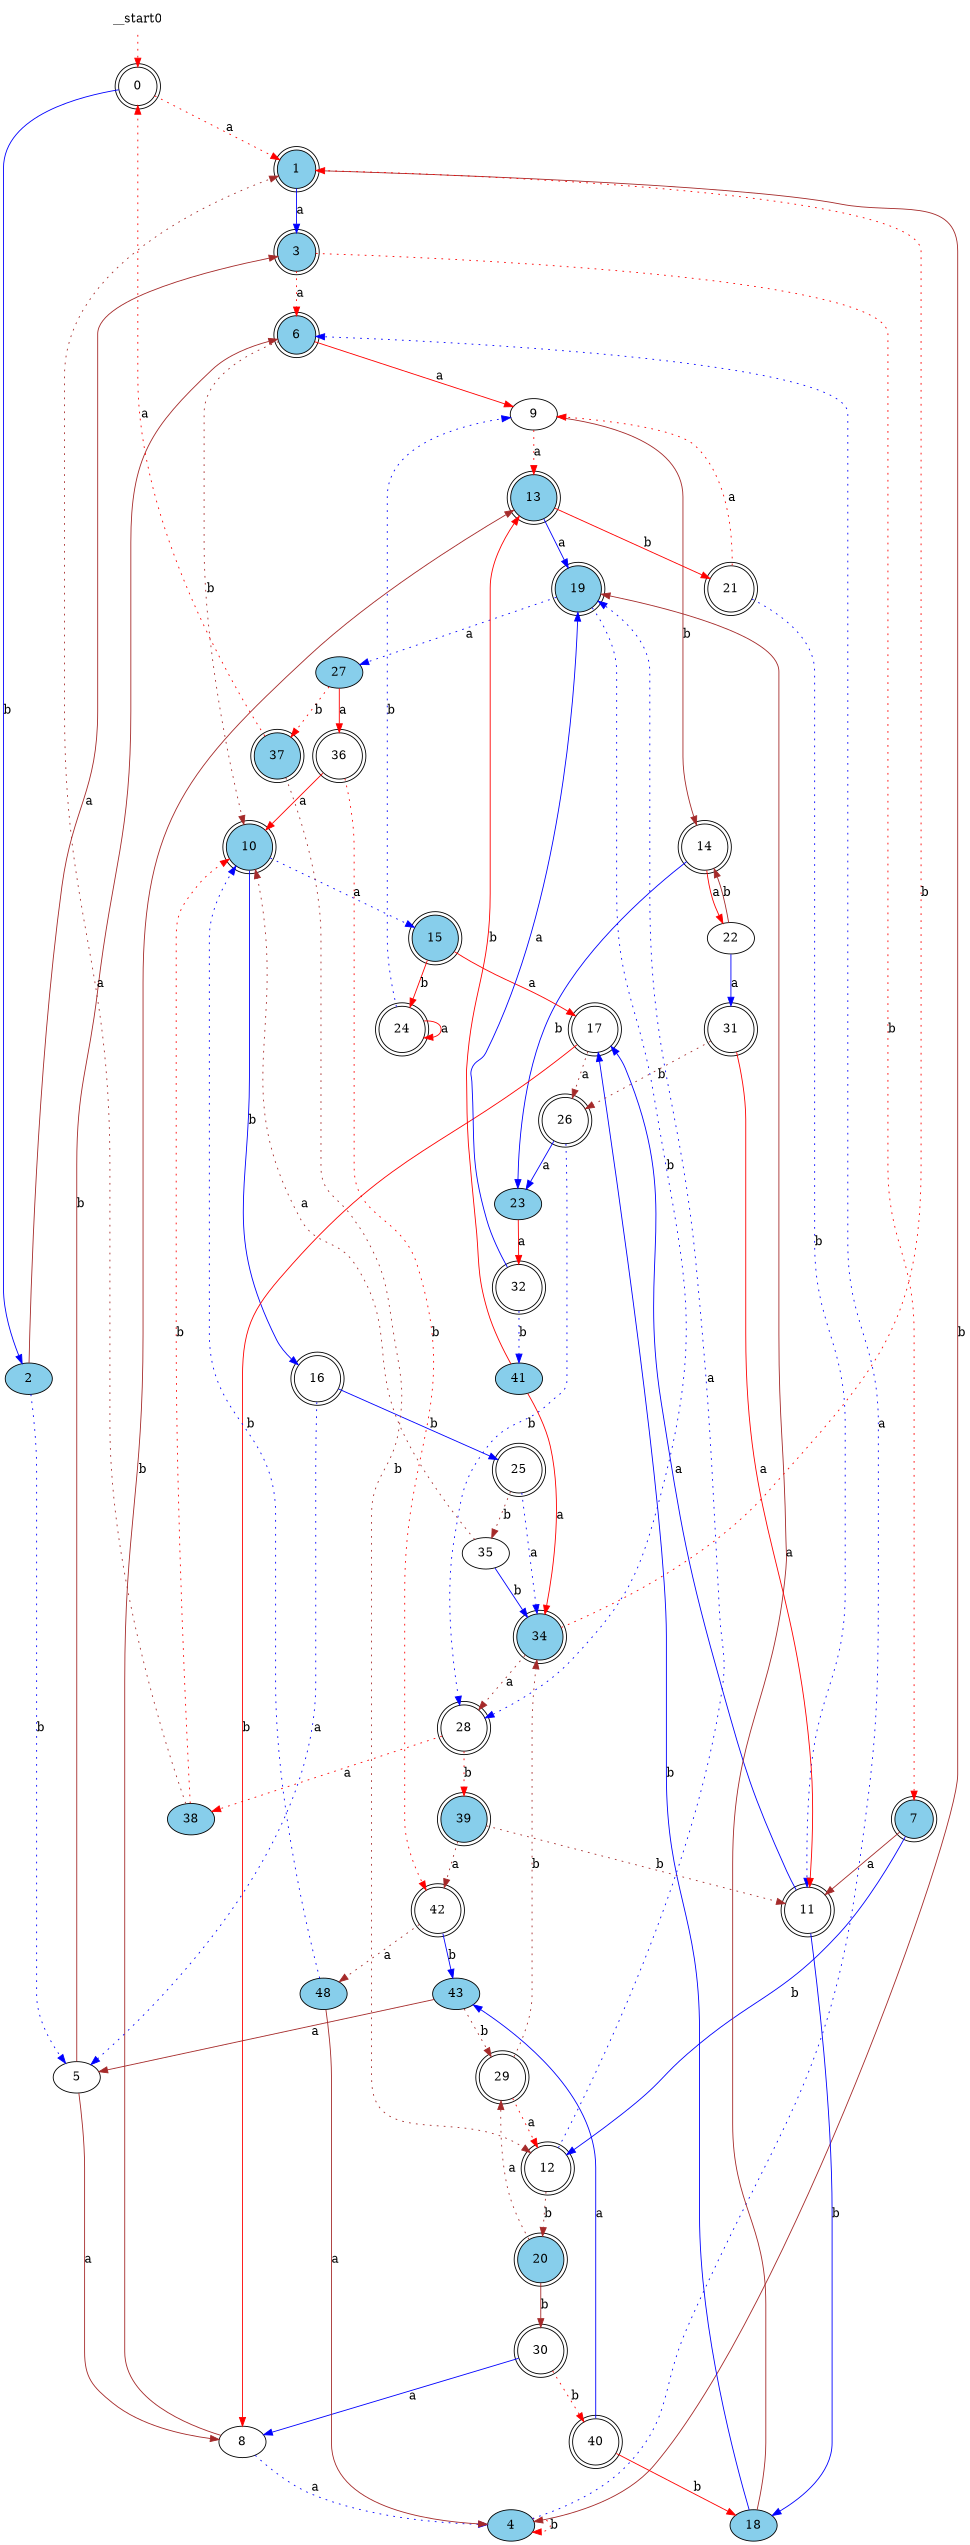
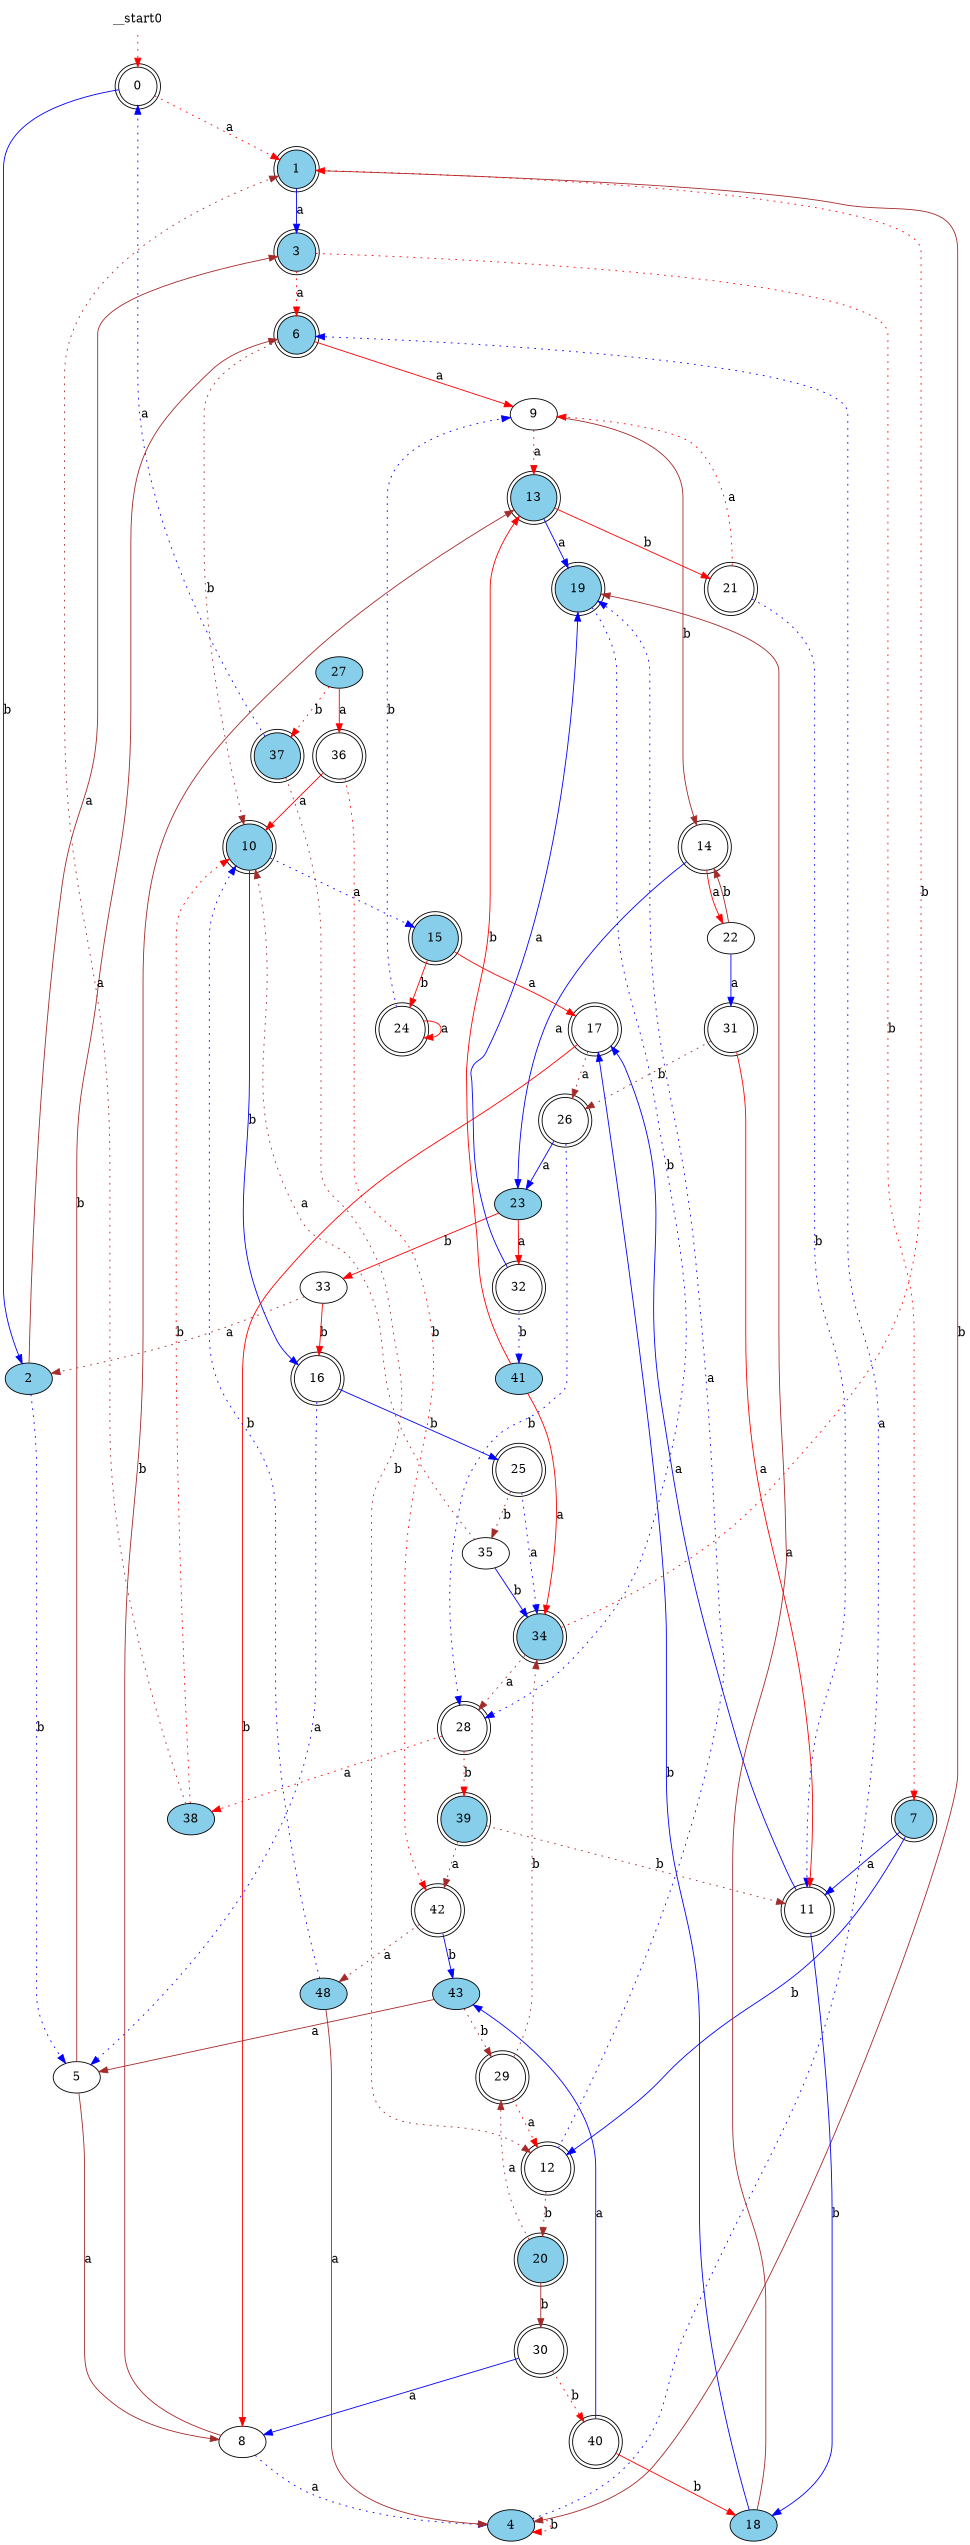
(143, 438) -> (143, 438)
(462, 630) -> none
(559, 1029) -> (559, 1029)
none -> (324, 1288)
(866, 1861) -> (866, 1861)
